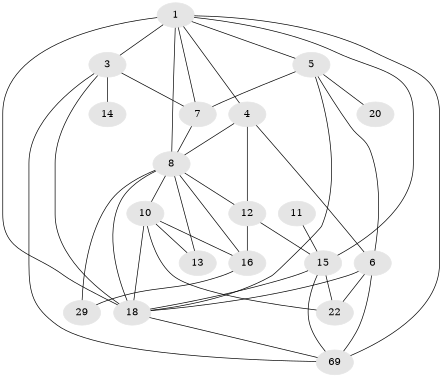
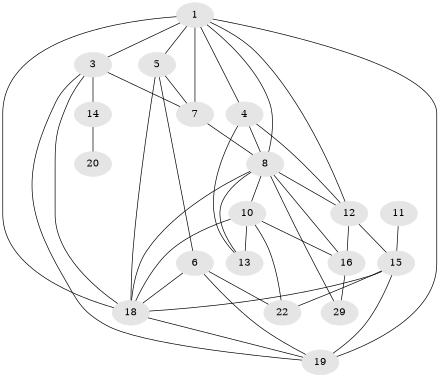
(398, 79) -> (293, 99)
(343, 90) -> (93, 139)
(311, 188) -> (215, 183)
(335, 362) -> (320, 362)
